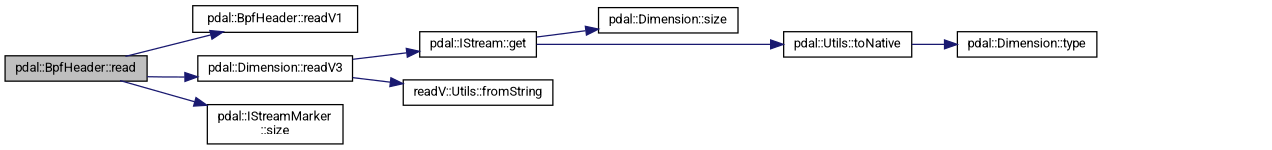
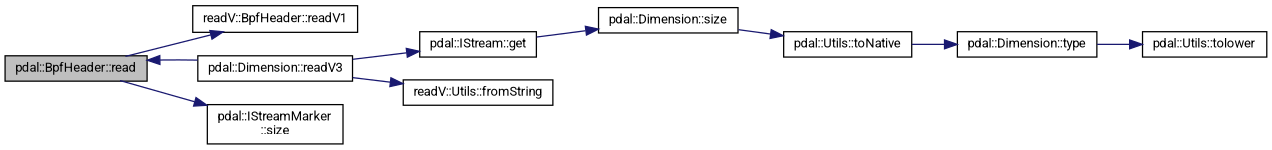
(275, 19) -> (275, 19)
(653, 44) -> (754, 32)
none -> (1205, 44)
(166, 77) -> (179, 60)
